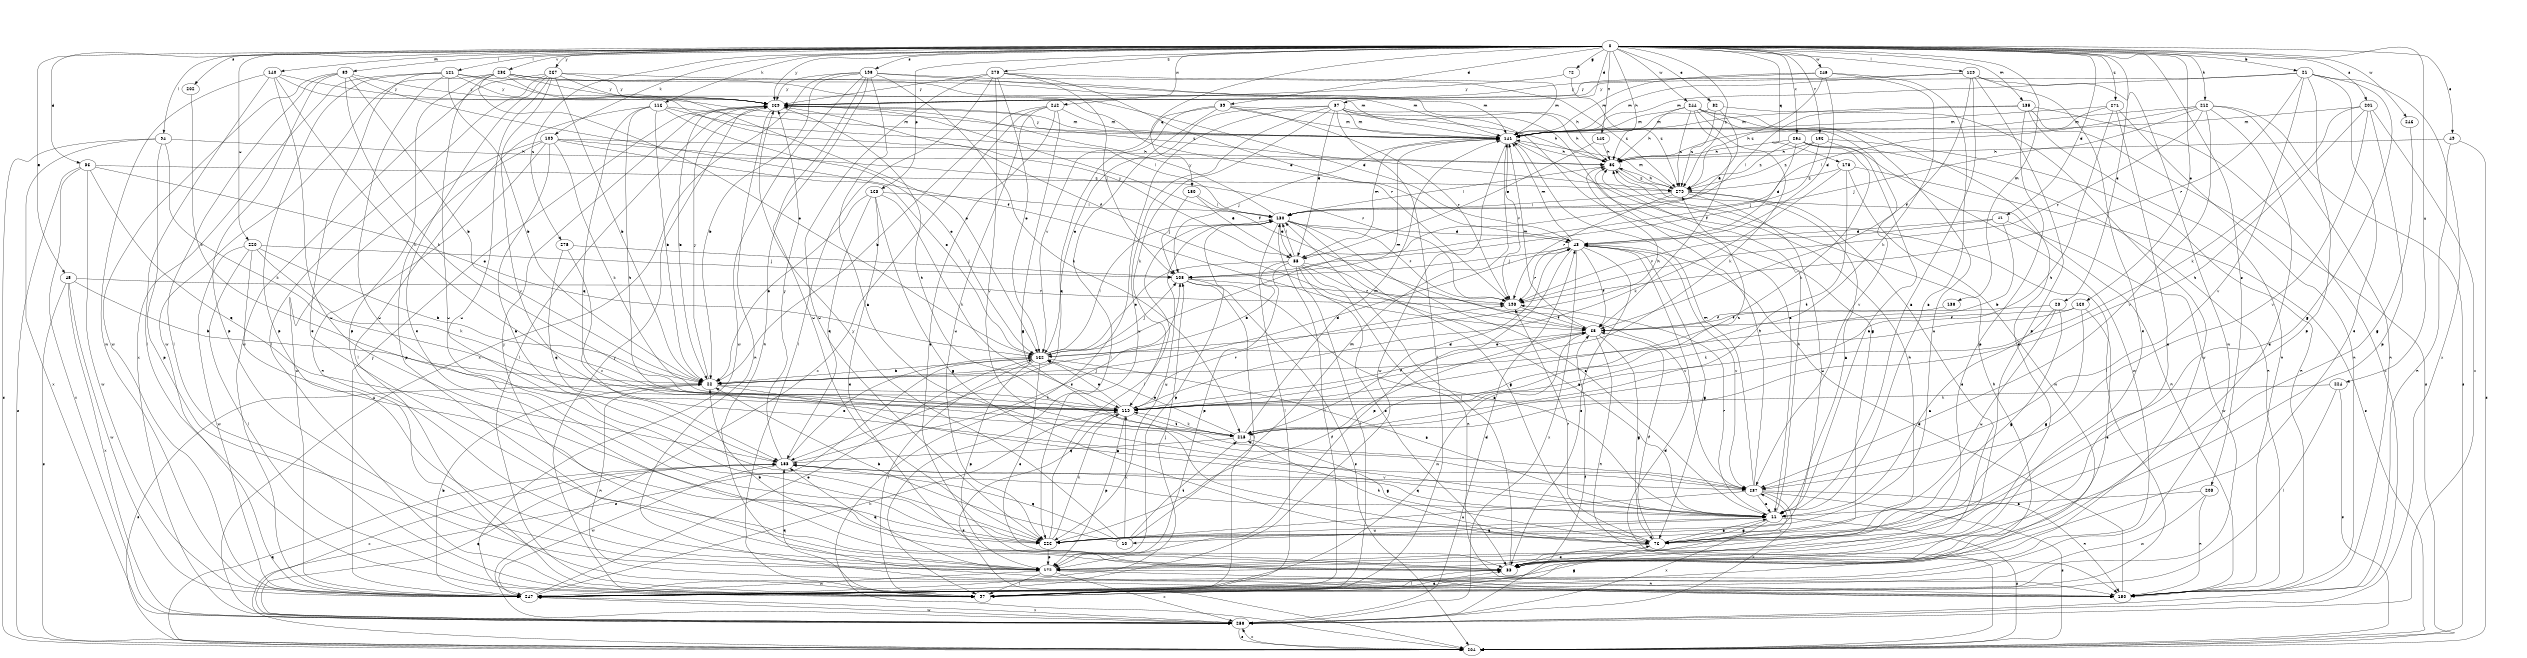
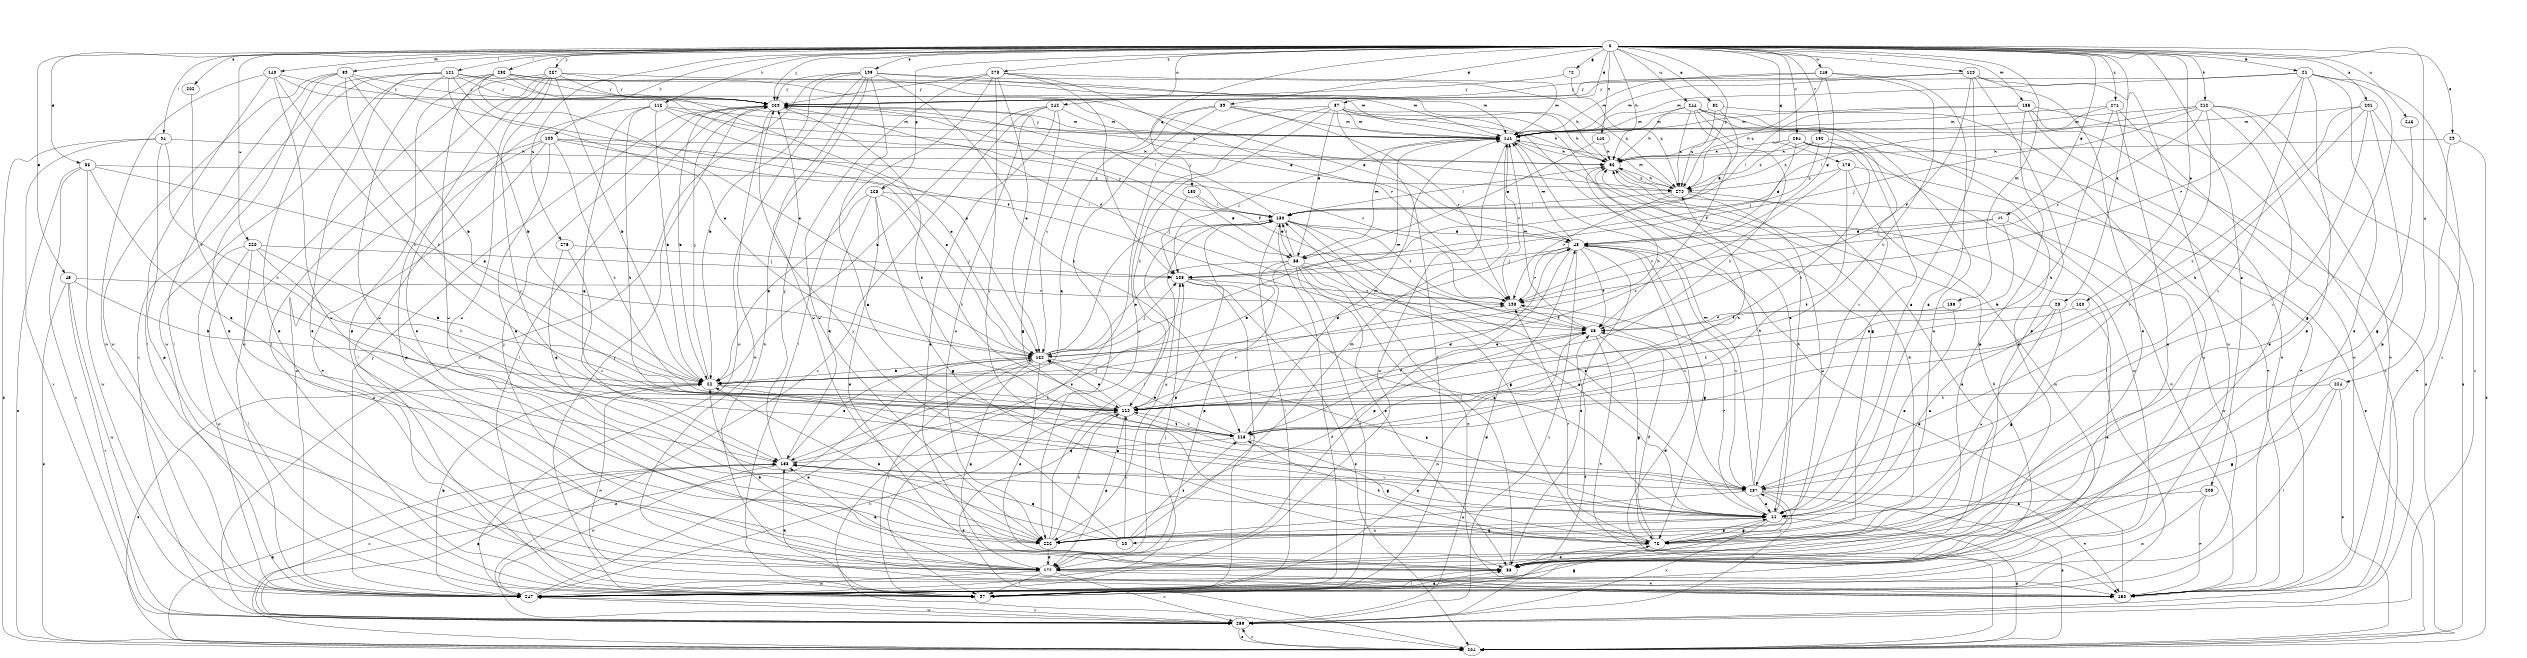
(2452, 139) -> (2452, 139)
(1118, 165) -> (729, 230)
(1857, 291) -> (1894, 428)
(1875, 319) -> none
(1910, 516) -> (2000, 522)
